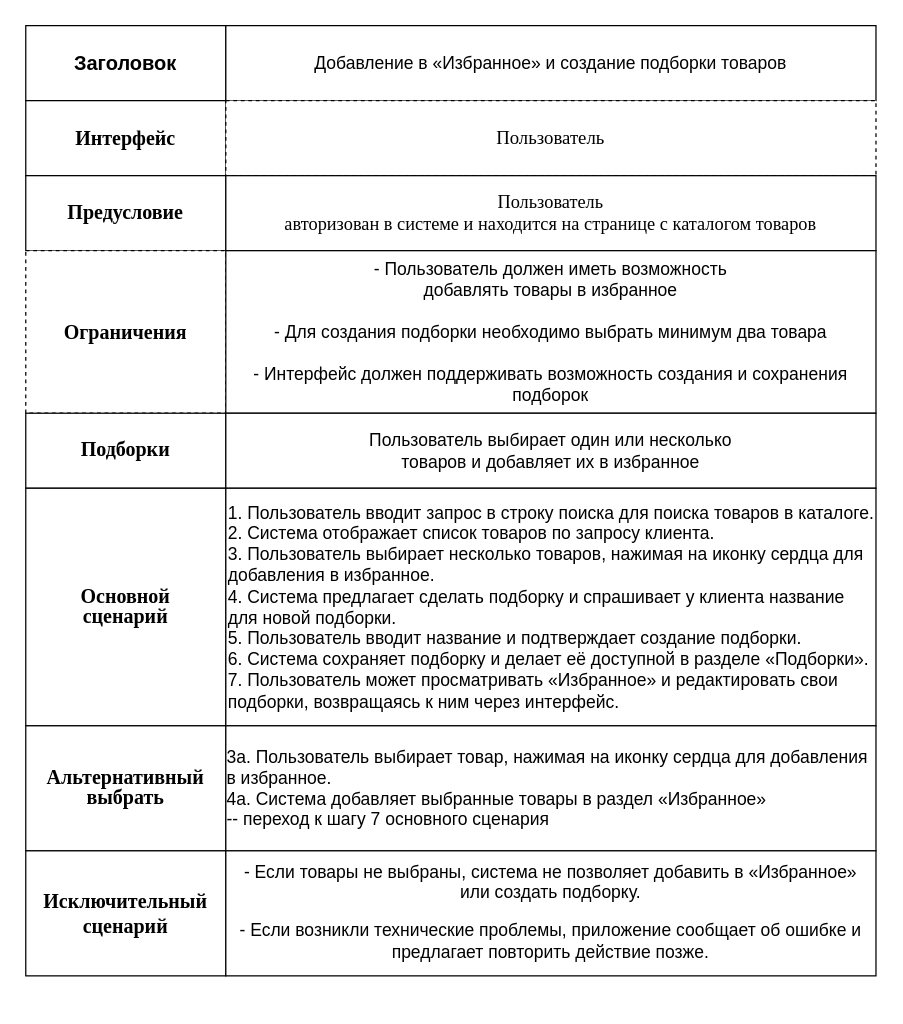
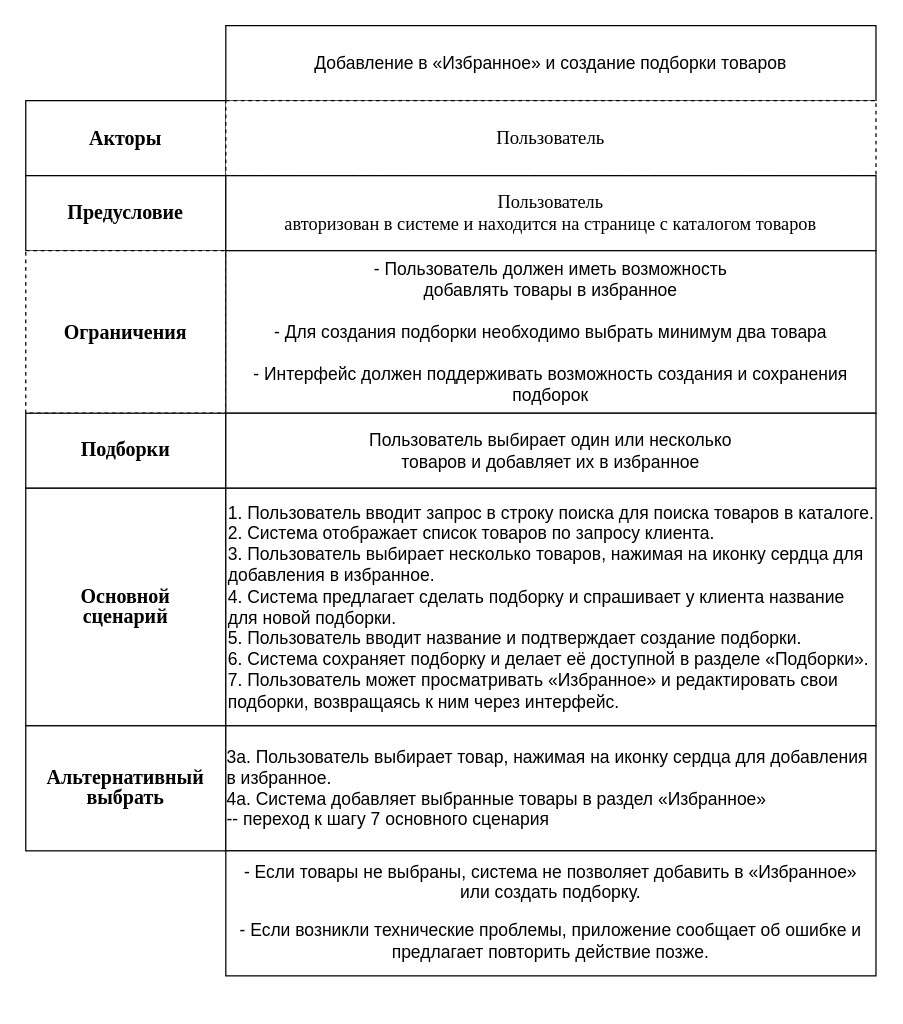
(126, 63) -> none
(126, 138) -> (126, 138)
(126, 913) -> none
